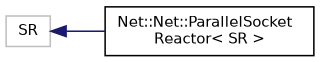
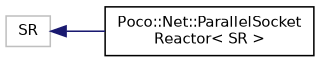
(209, 31) -> (209, 31)
